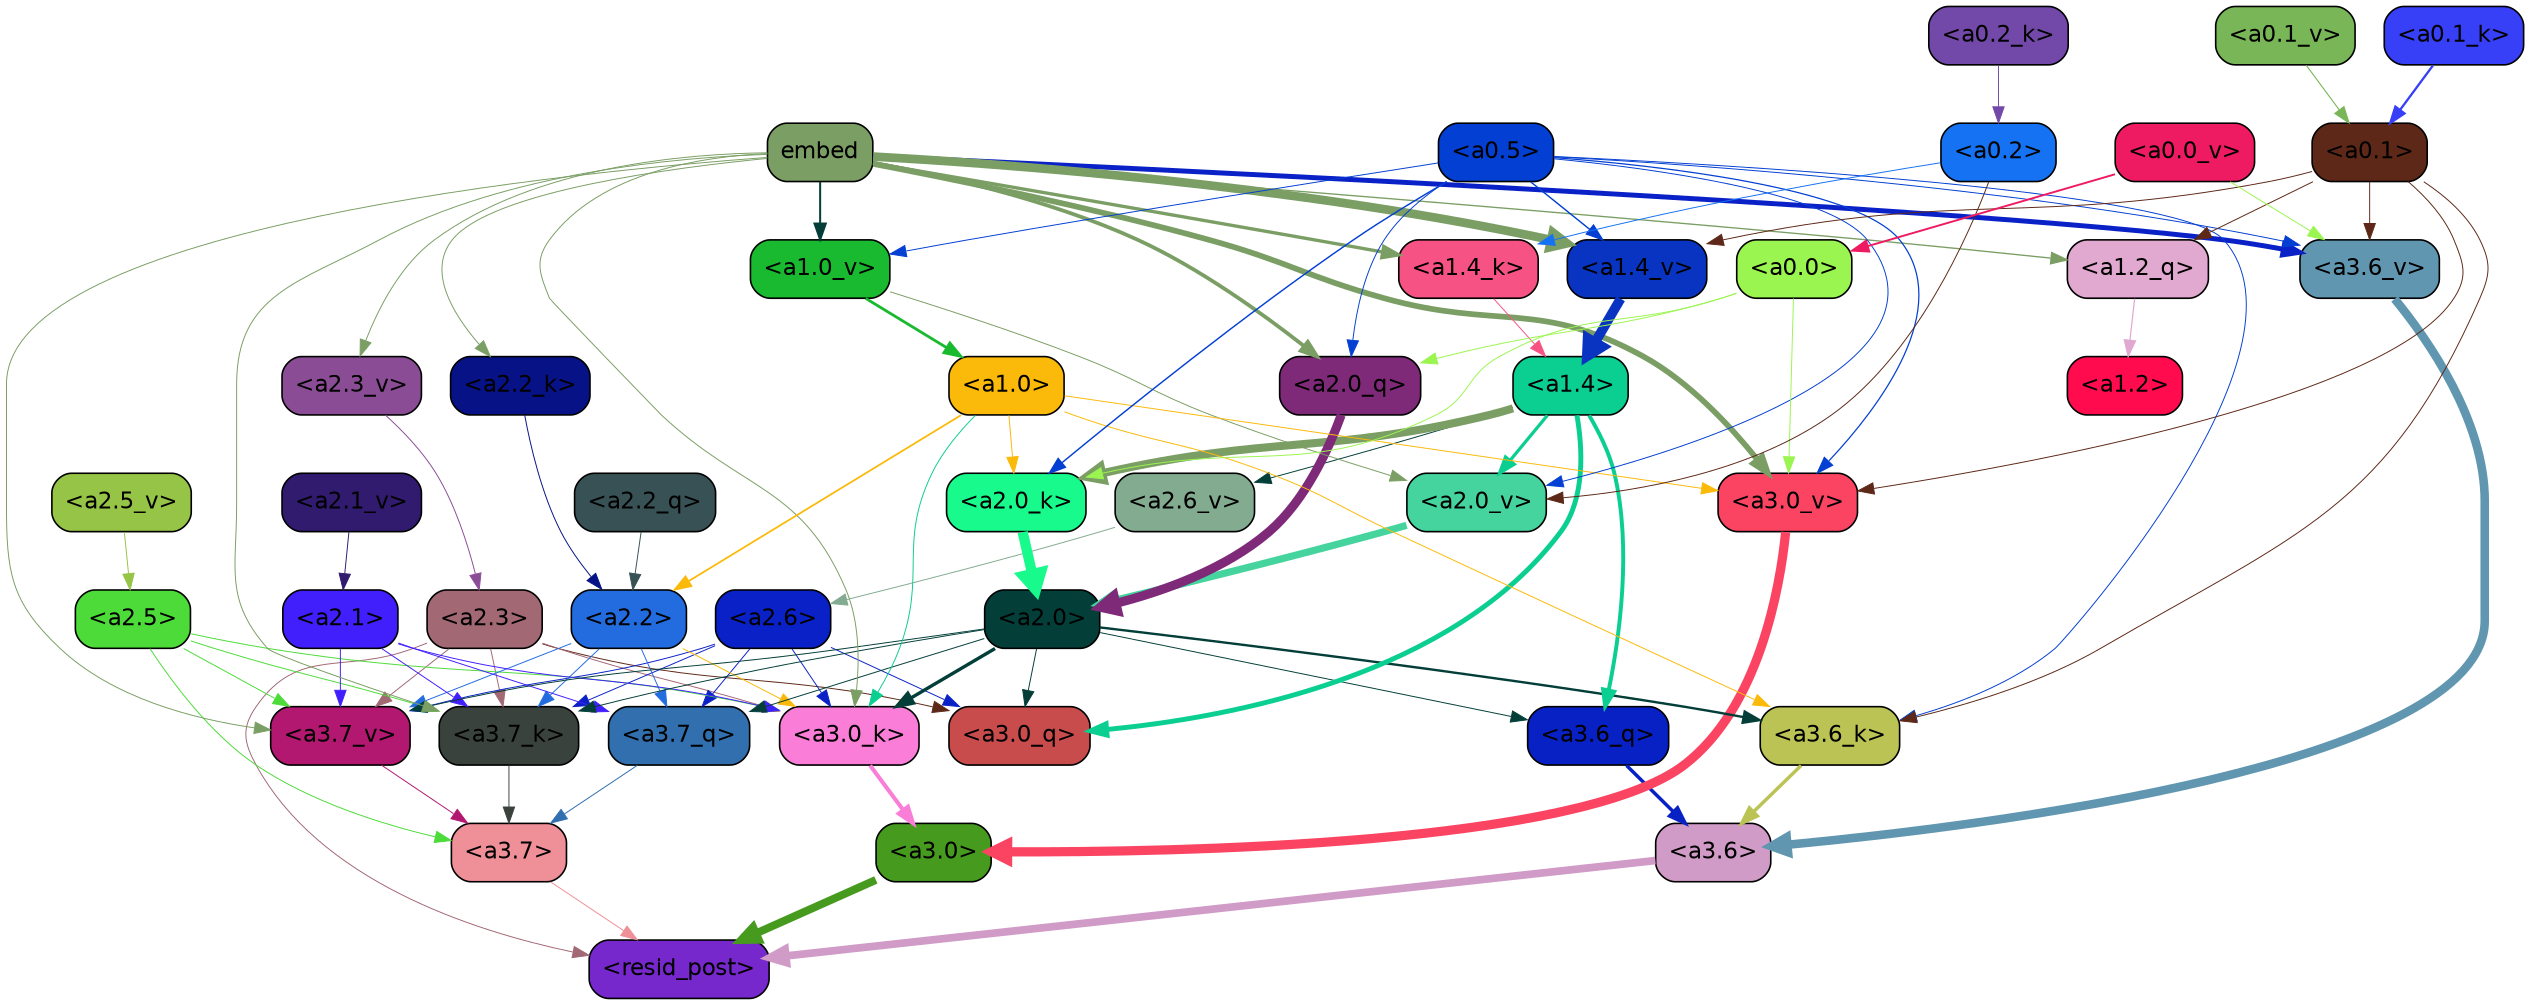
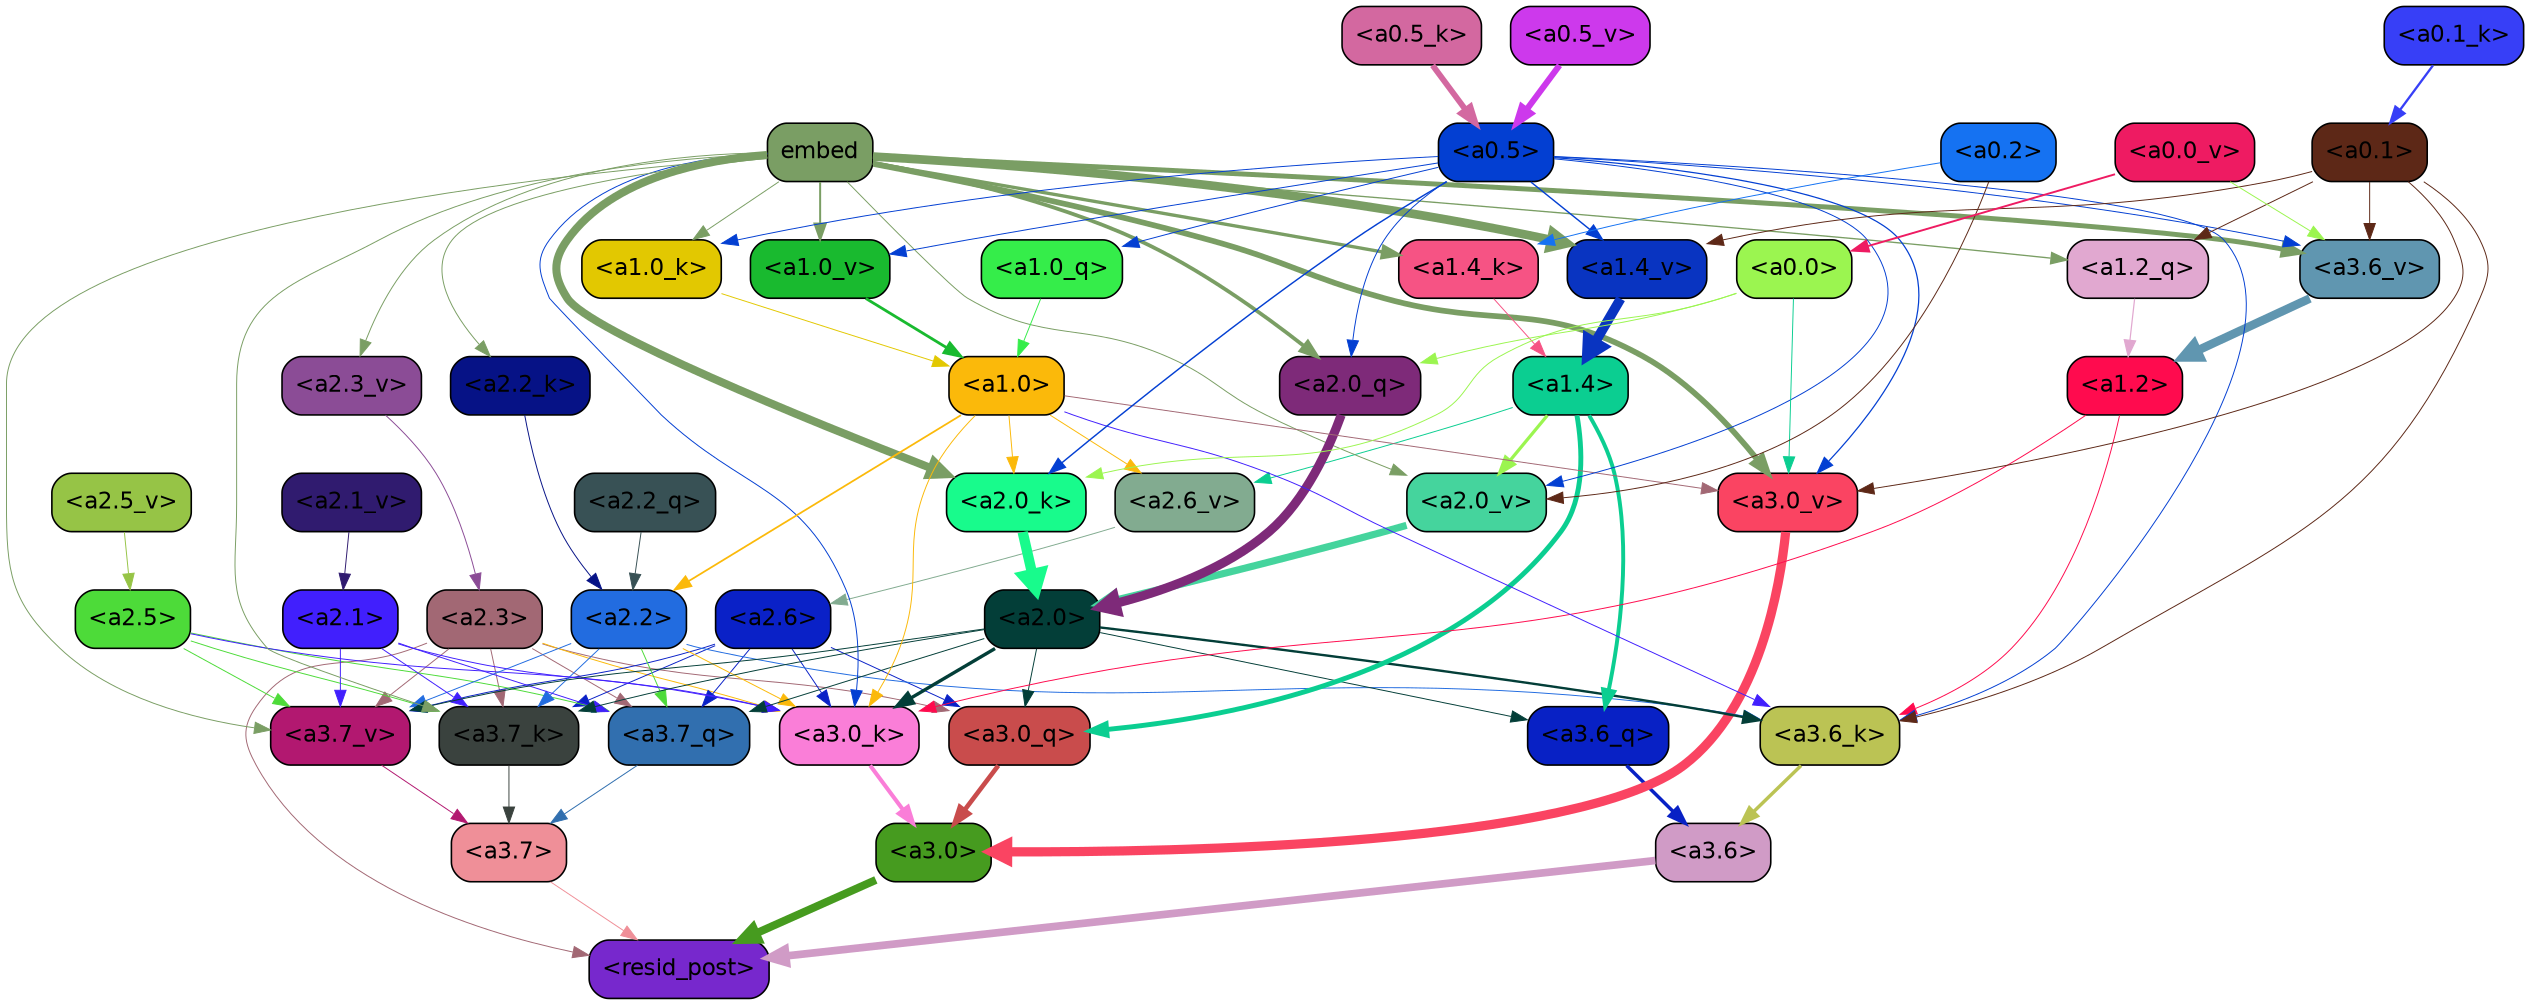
none -> (1412, 36)
none -> (1580, 36)
(1998, 36) -> none
(2285, 36) -> none
(1579, 192) -> (1579, 192)
(820, 203) -> (820, 203)
none -> (652, 269)
none -> (1052, 269)
(625, 377) -> (625, 377)
(1791, 377) -> (1791, 377)
(1141, 384) -> (1107, 338)
none -> (1081, 435)
(1529, 438) -> (1529, 438)
(1308, 444) -> (615, 331)
(1392, 444) -> (1416, 437)
(1431, 449) -> (1431, 449)
(1414, 542) -> (1414, 542)
(914, 548) -> (914, 548)
none -> (2055, 590)
none -> (1528, 621)
none -> (562, 666)
(651, 670) -> (651, 670)
(477, 671) -> (477, 671)
(653, 676) -> (653, 676)
(777, 682) -> (777, 682)
none -> (1214, 691)
(2330, 744) -> (2254, 324)
(279, 779) -> (392, 669)
none -> (981, 788)
